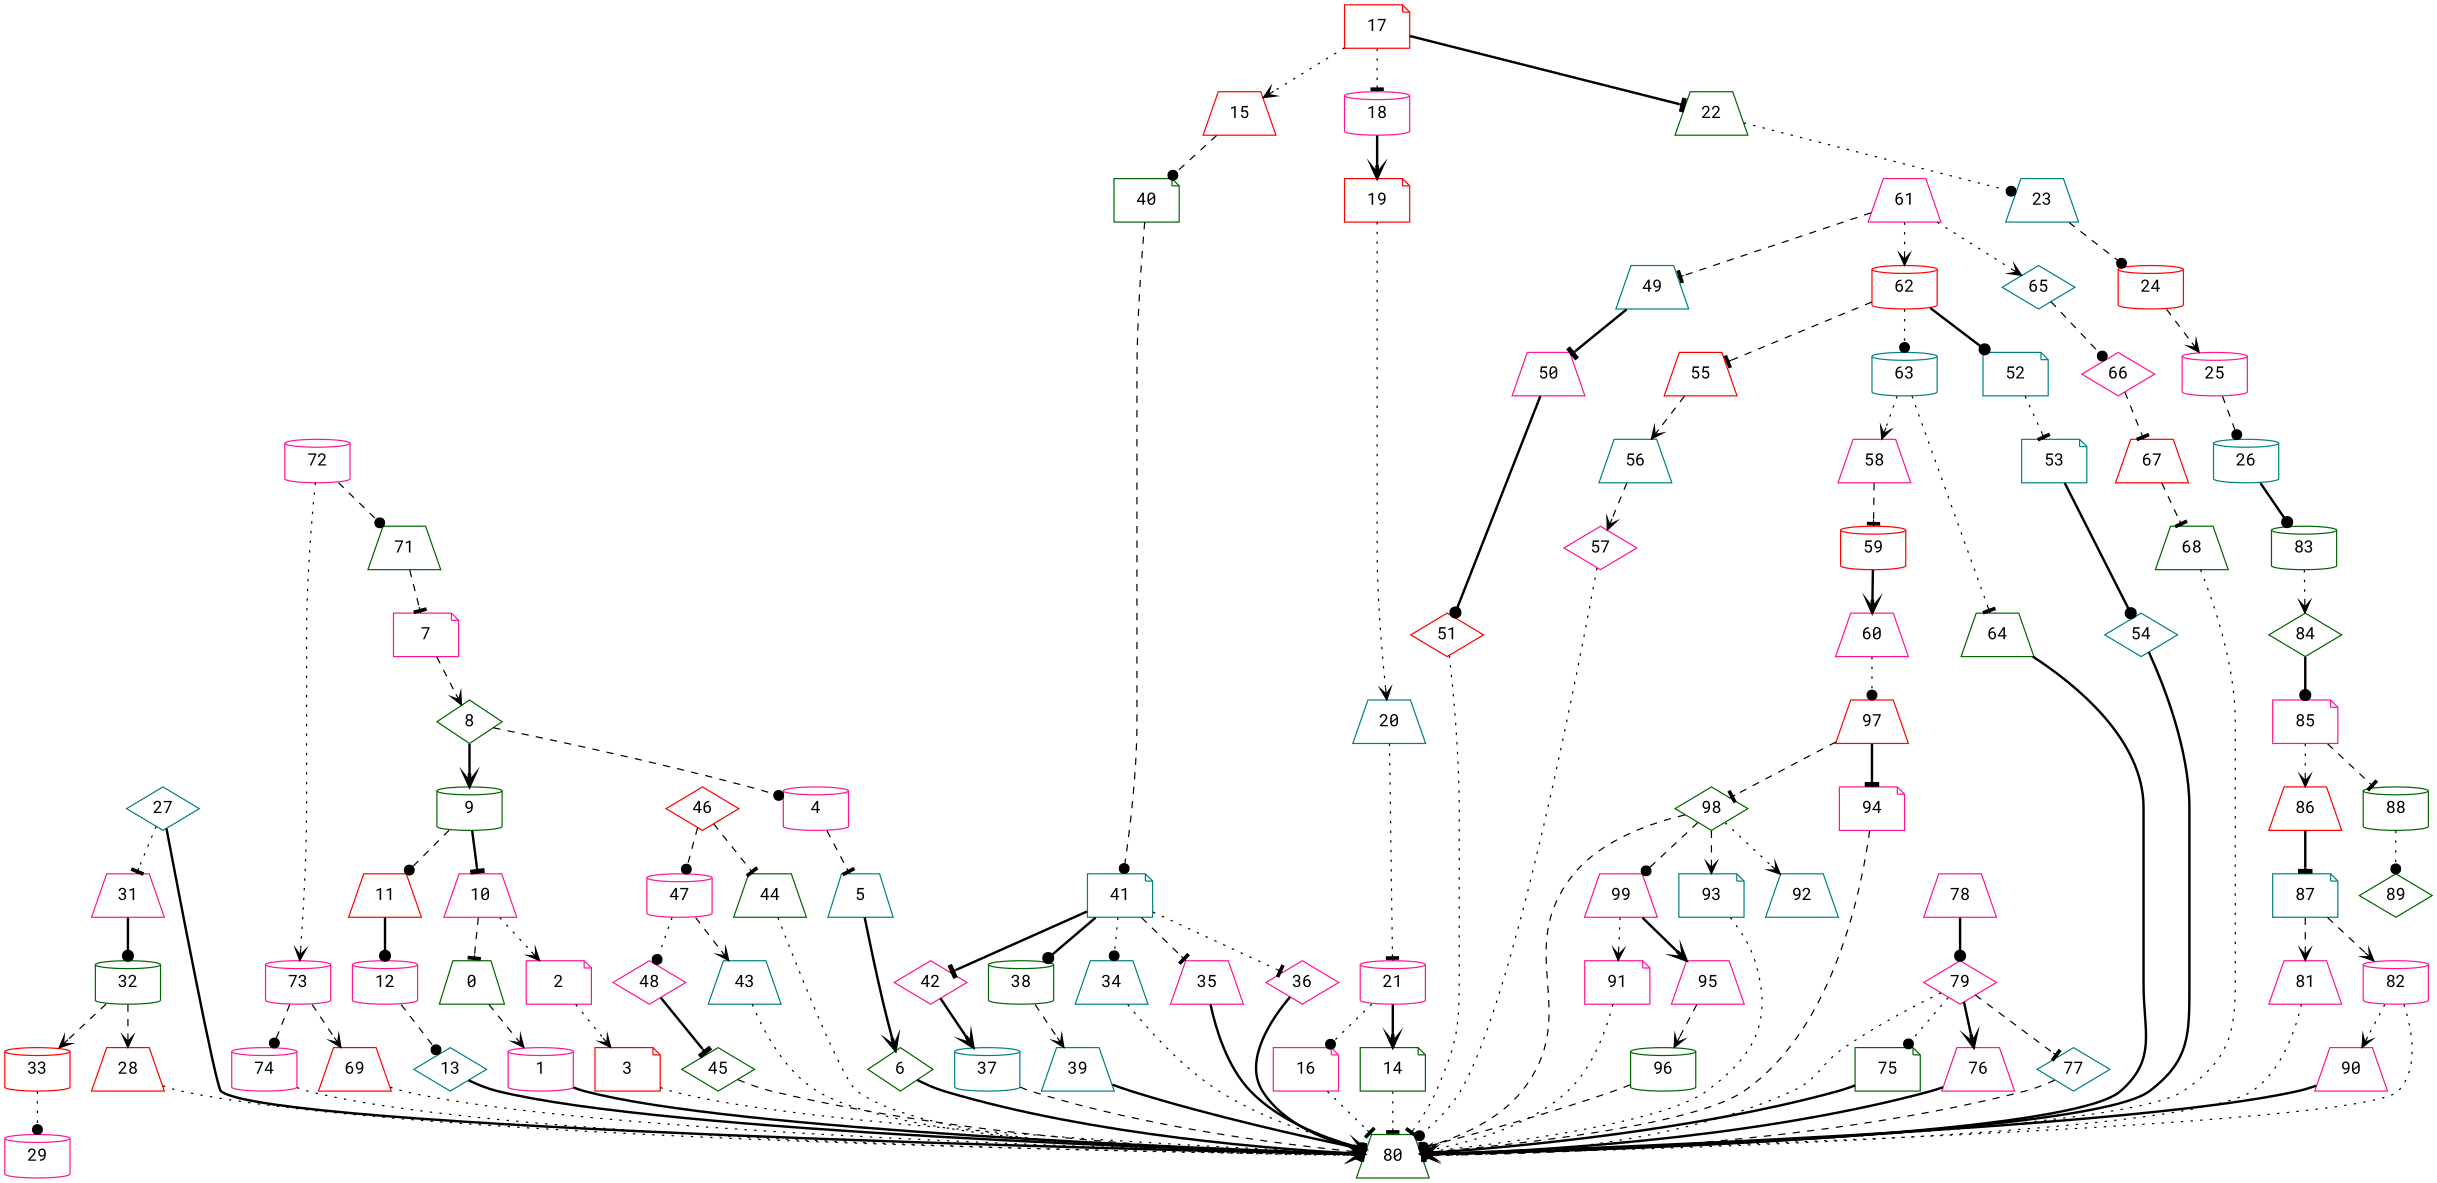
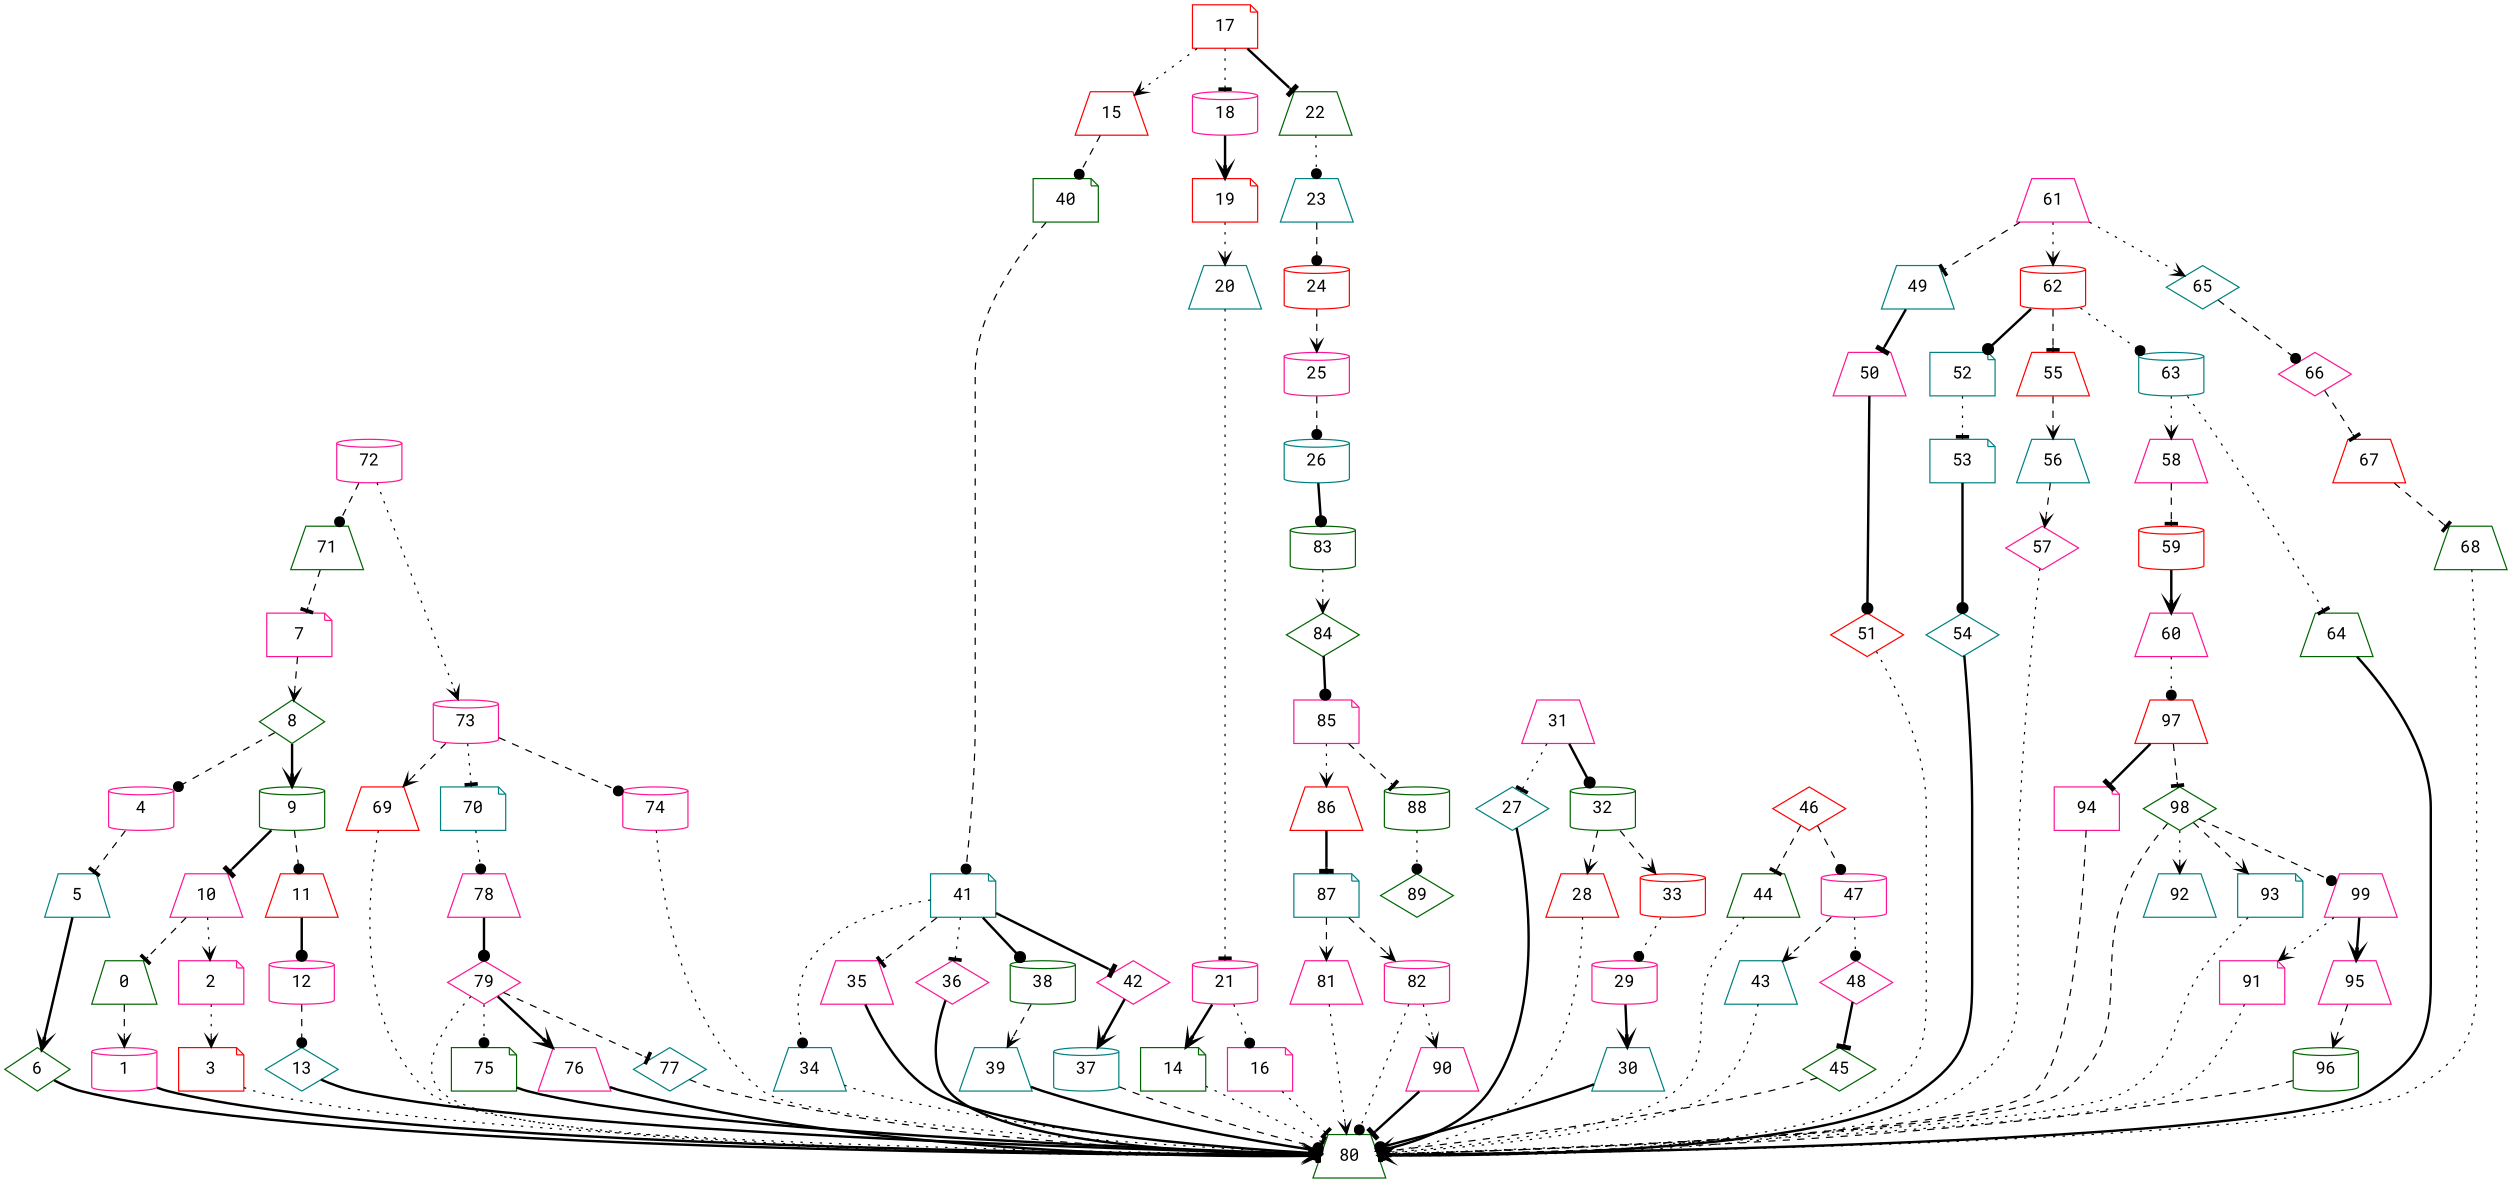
none -> (473, 809)
(147, 847) -> (1535, 765)
none -> (1628, 1069)
